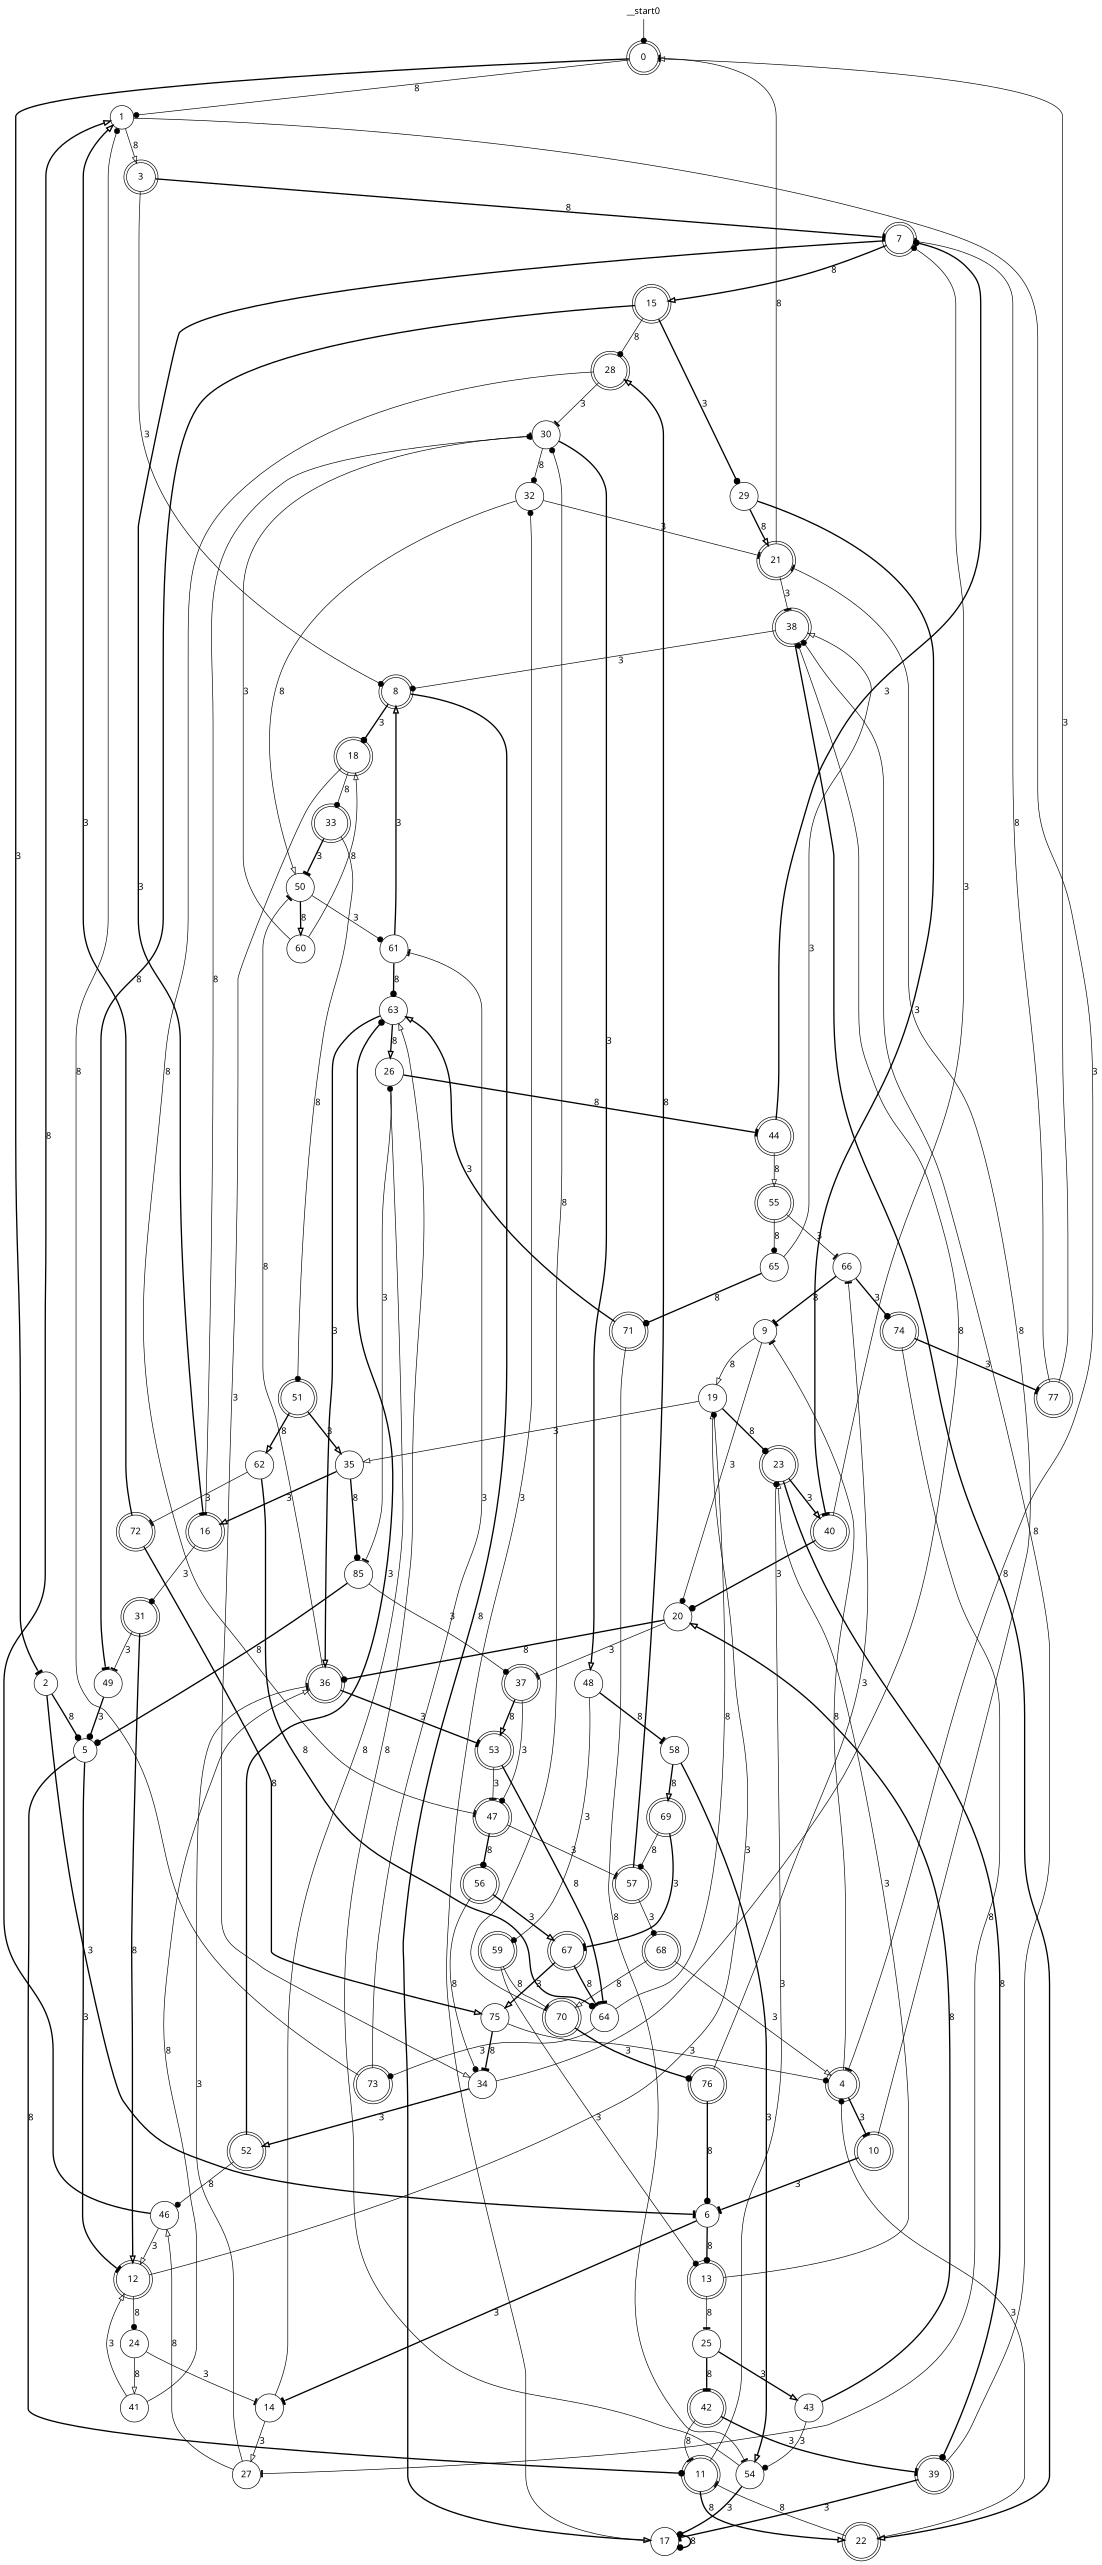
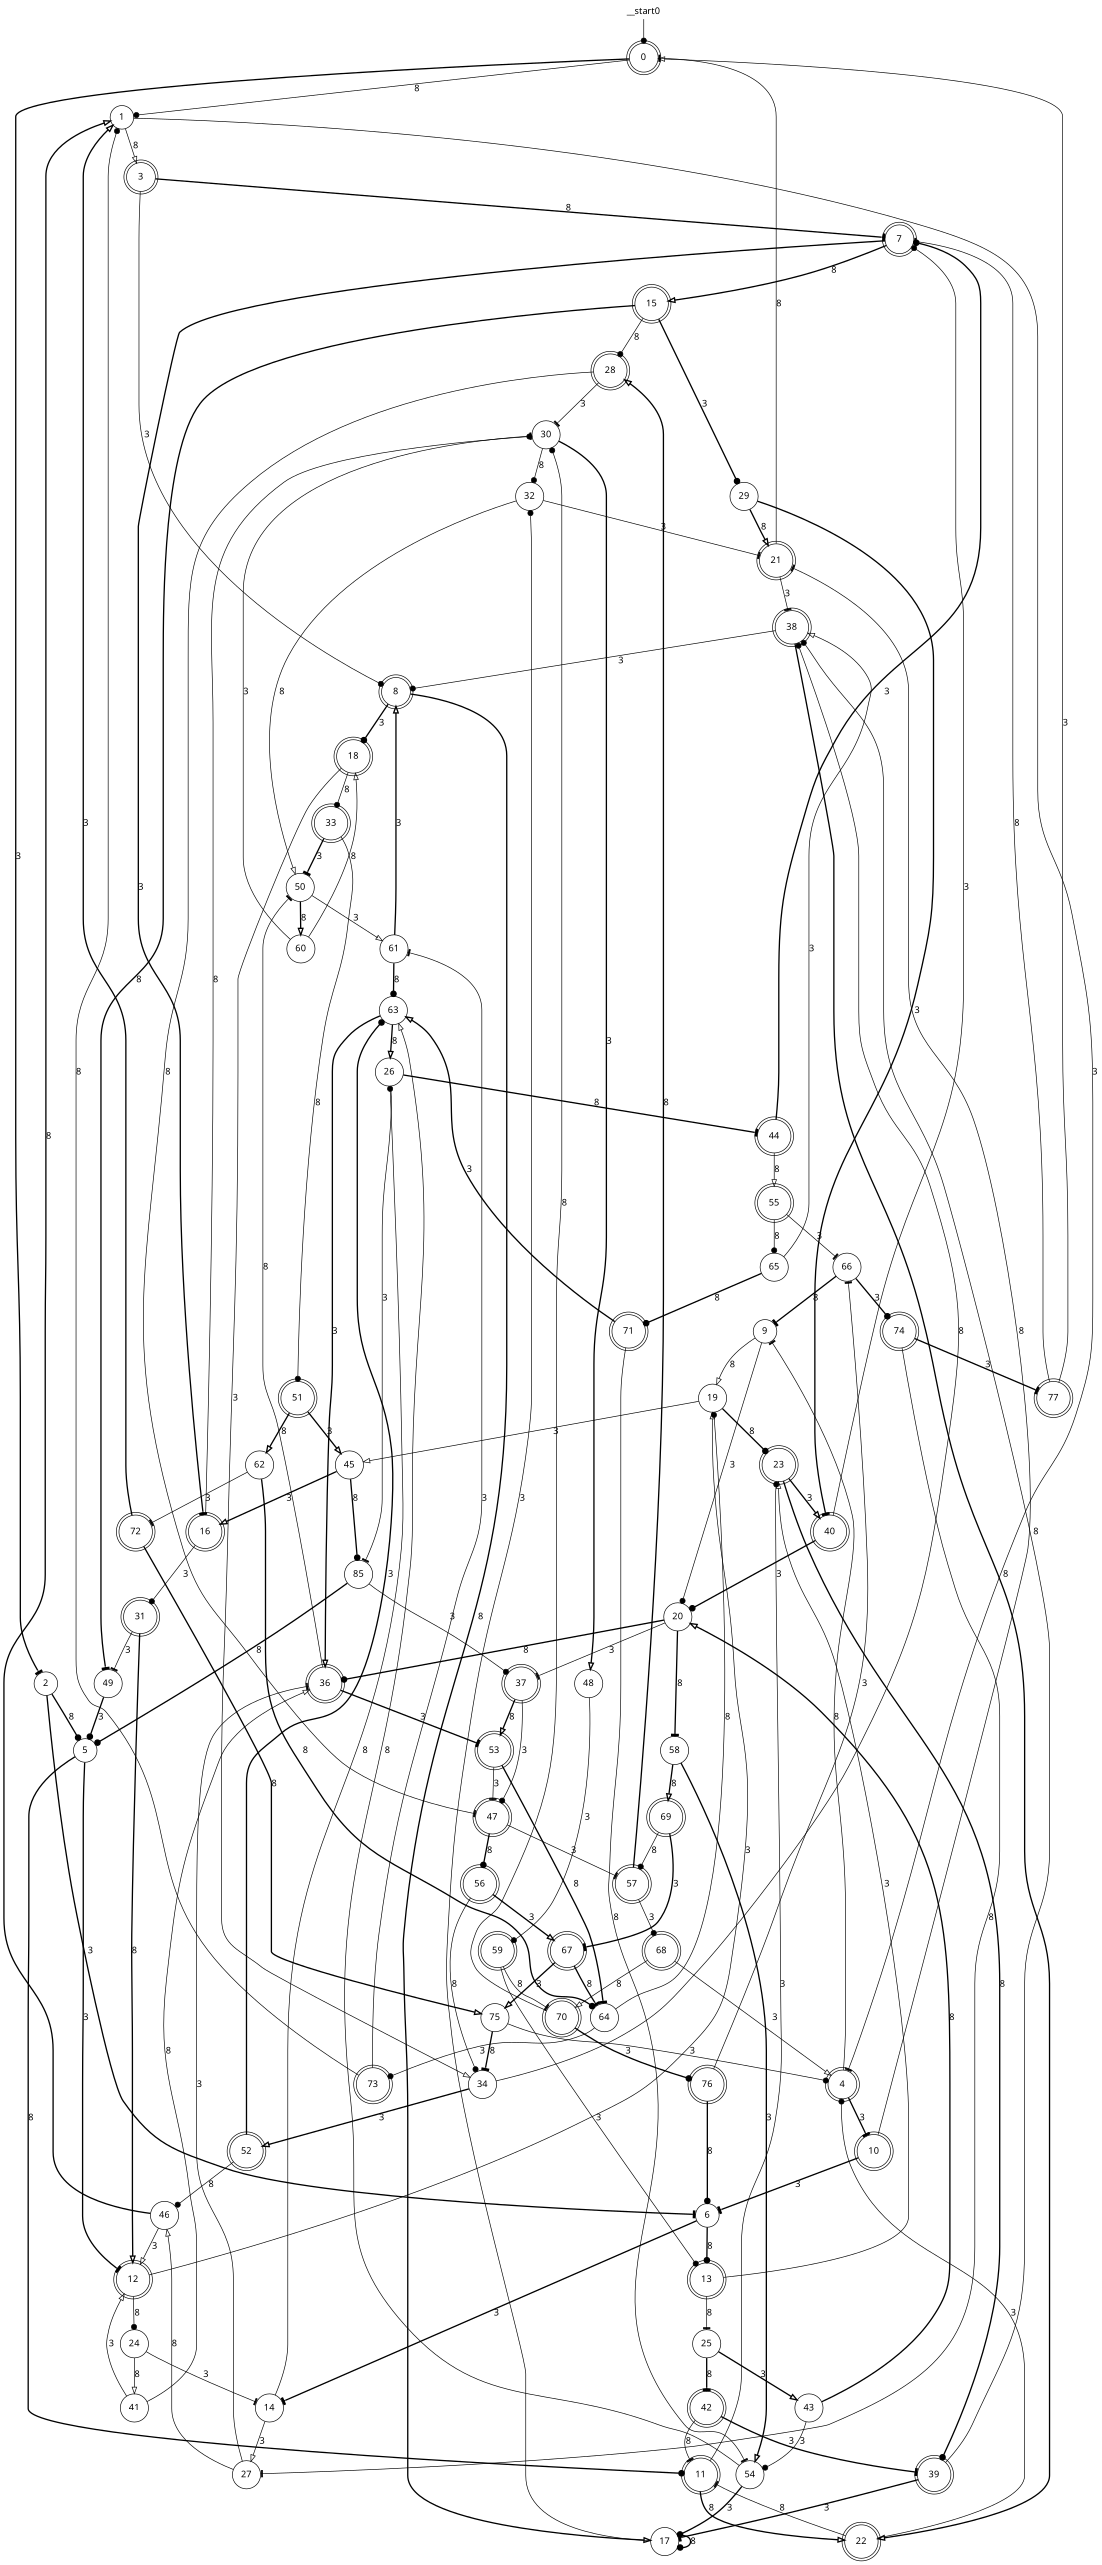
(343, 916) -> (343, 916)
(349, 1465) -> (349, 1465)
(630, 1716) -> (676, 1682)
